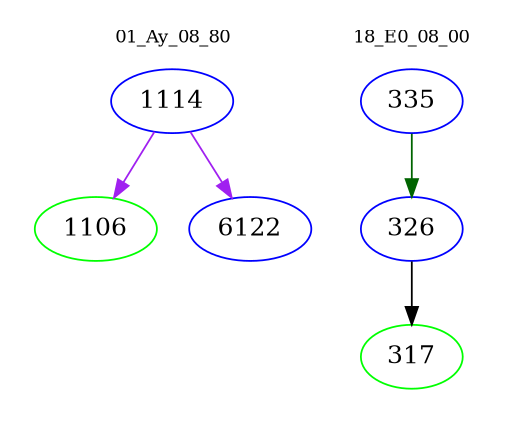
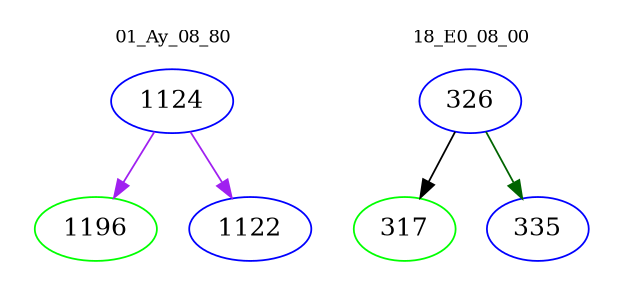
(172, 101) -> (172, 101)
(412, 156) -> (500, 157)
(96, 229) -> (96, 229)
(250, 229) -> (250, 229)
